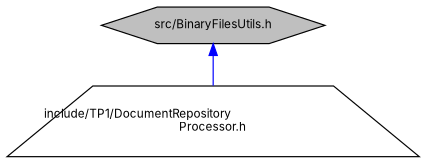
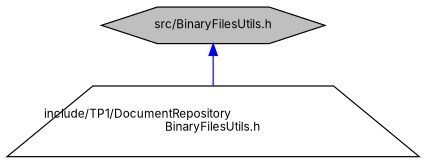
(213, 121) -> (213, 121)
